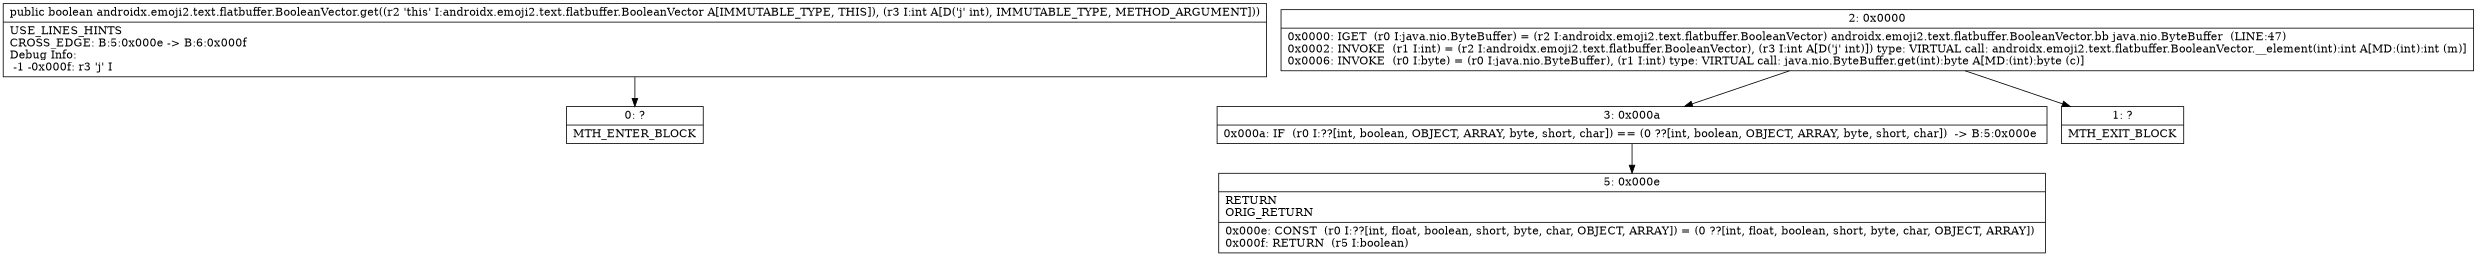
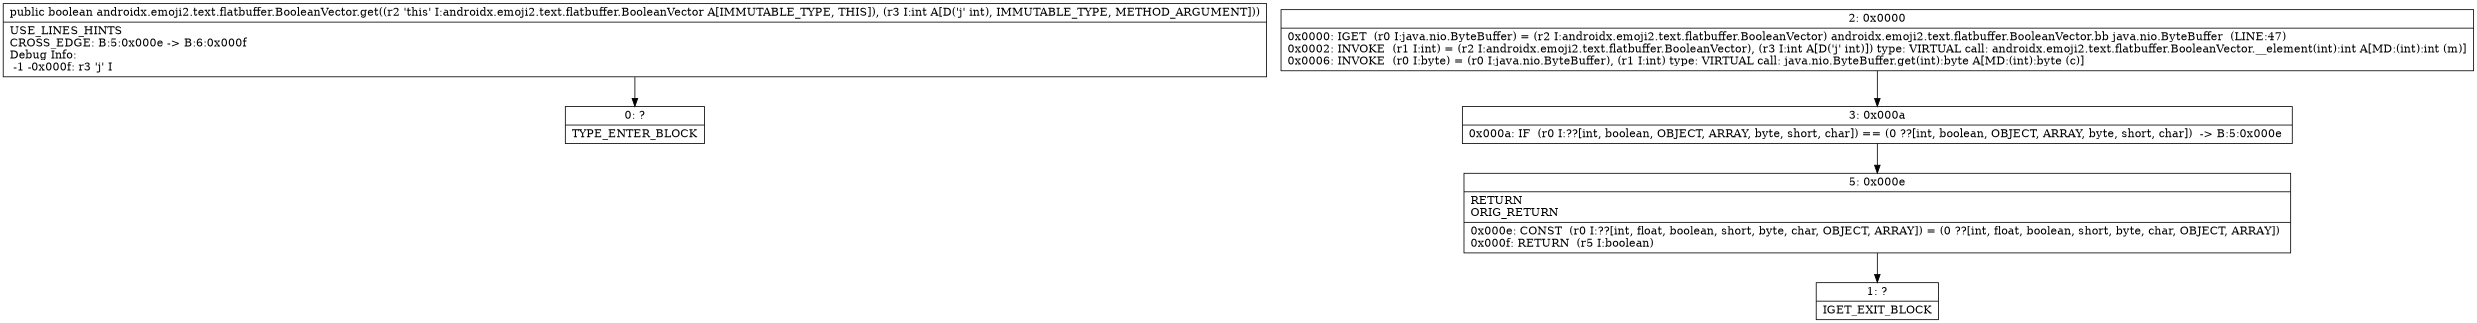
(2014, 87) -> (1877, 264)
(635, 134) -> (635, 134)
(2123, 134) -> (1877, 310)
